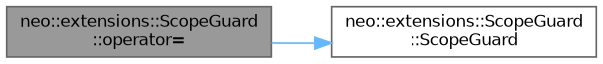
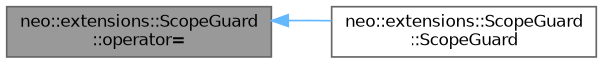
(293, 43) -> (310, 21)
